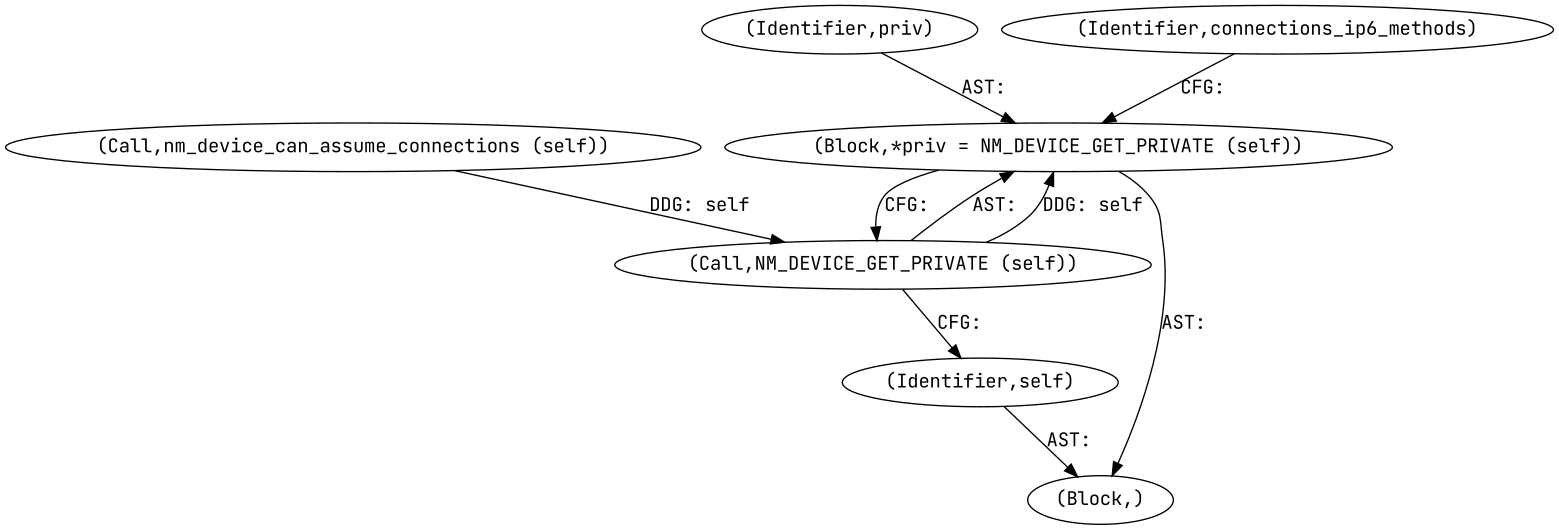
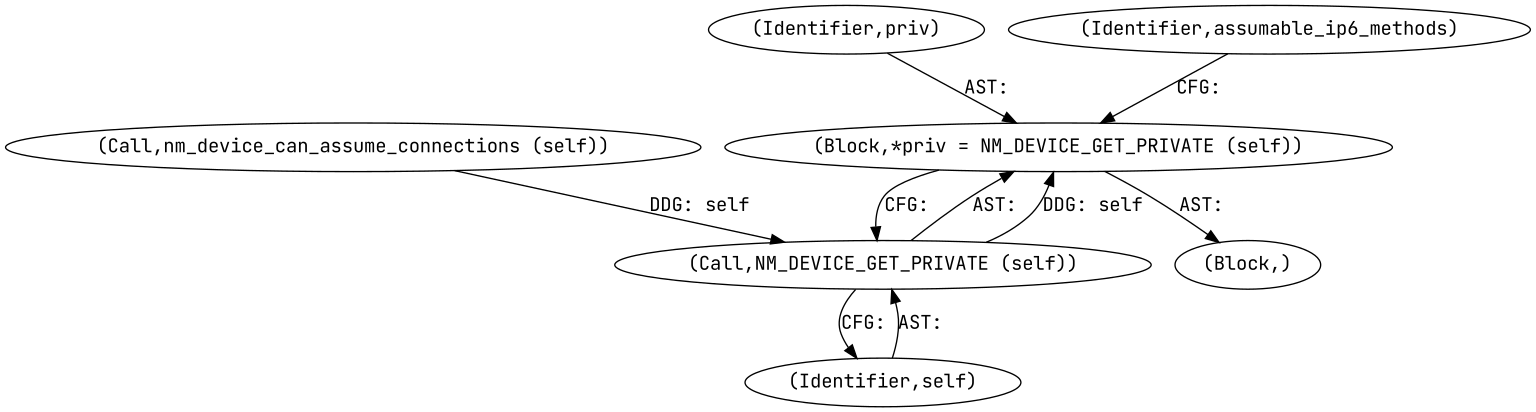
(1278, 30) -> (1269, 30)
(1036, 437) -> (898, 330)
